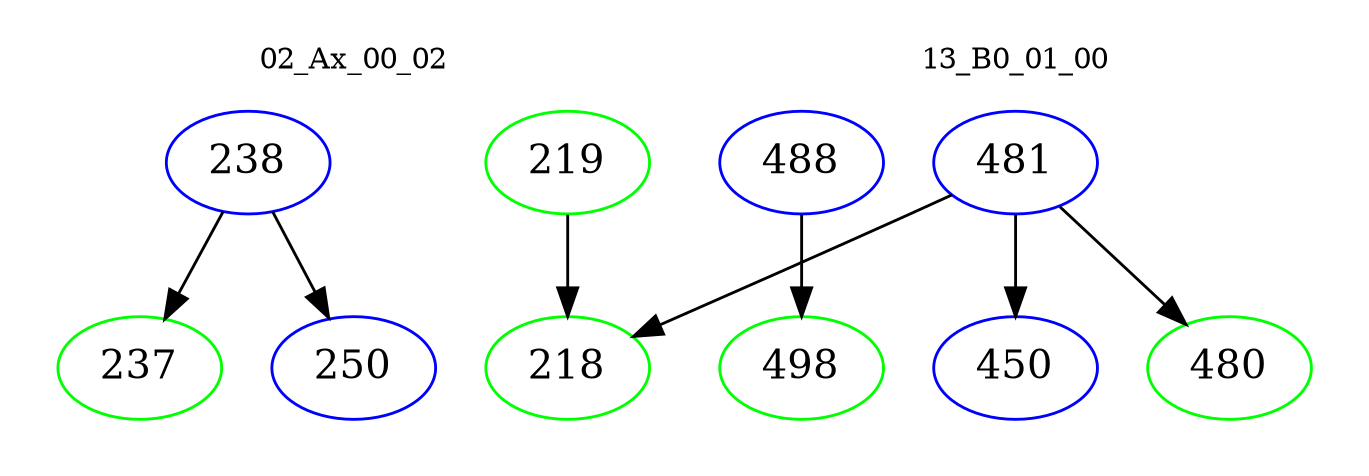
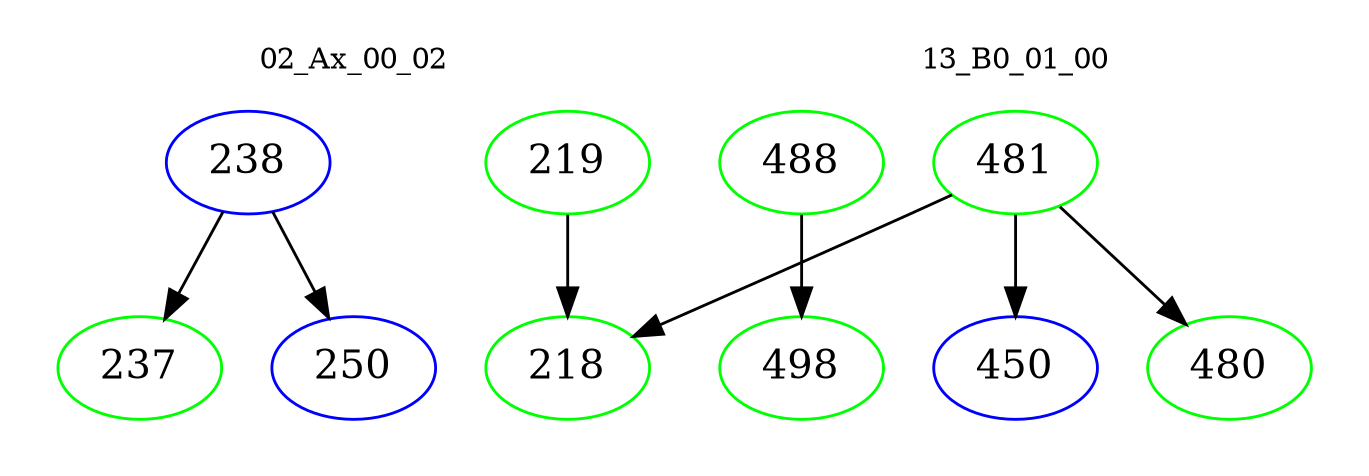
(802, 163) -> (802, 163)
(1016, 163) -> (1016, 163)
